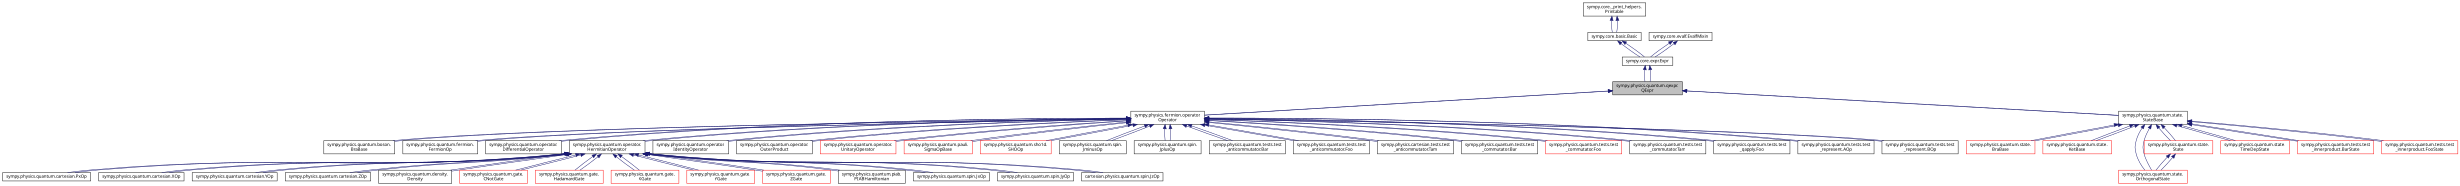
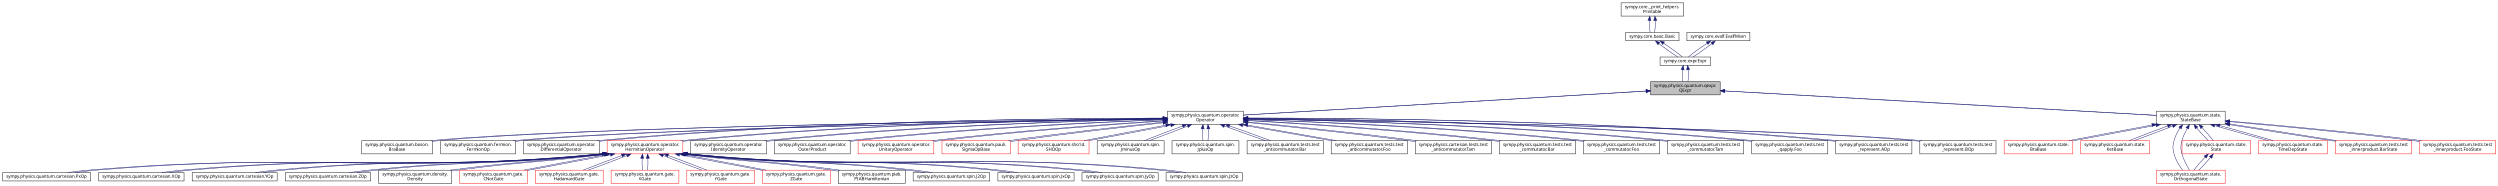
(1168, 118) -> (1205, 118)
(607, 147) -> (645, 147)
(1584, 147) -> (1622, 147)
none -> (951, 177)
(1122, 177) -> (1204, 177)
